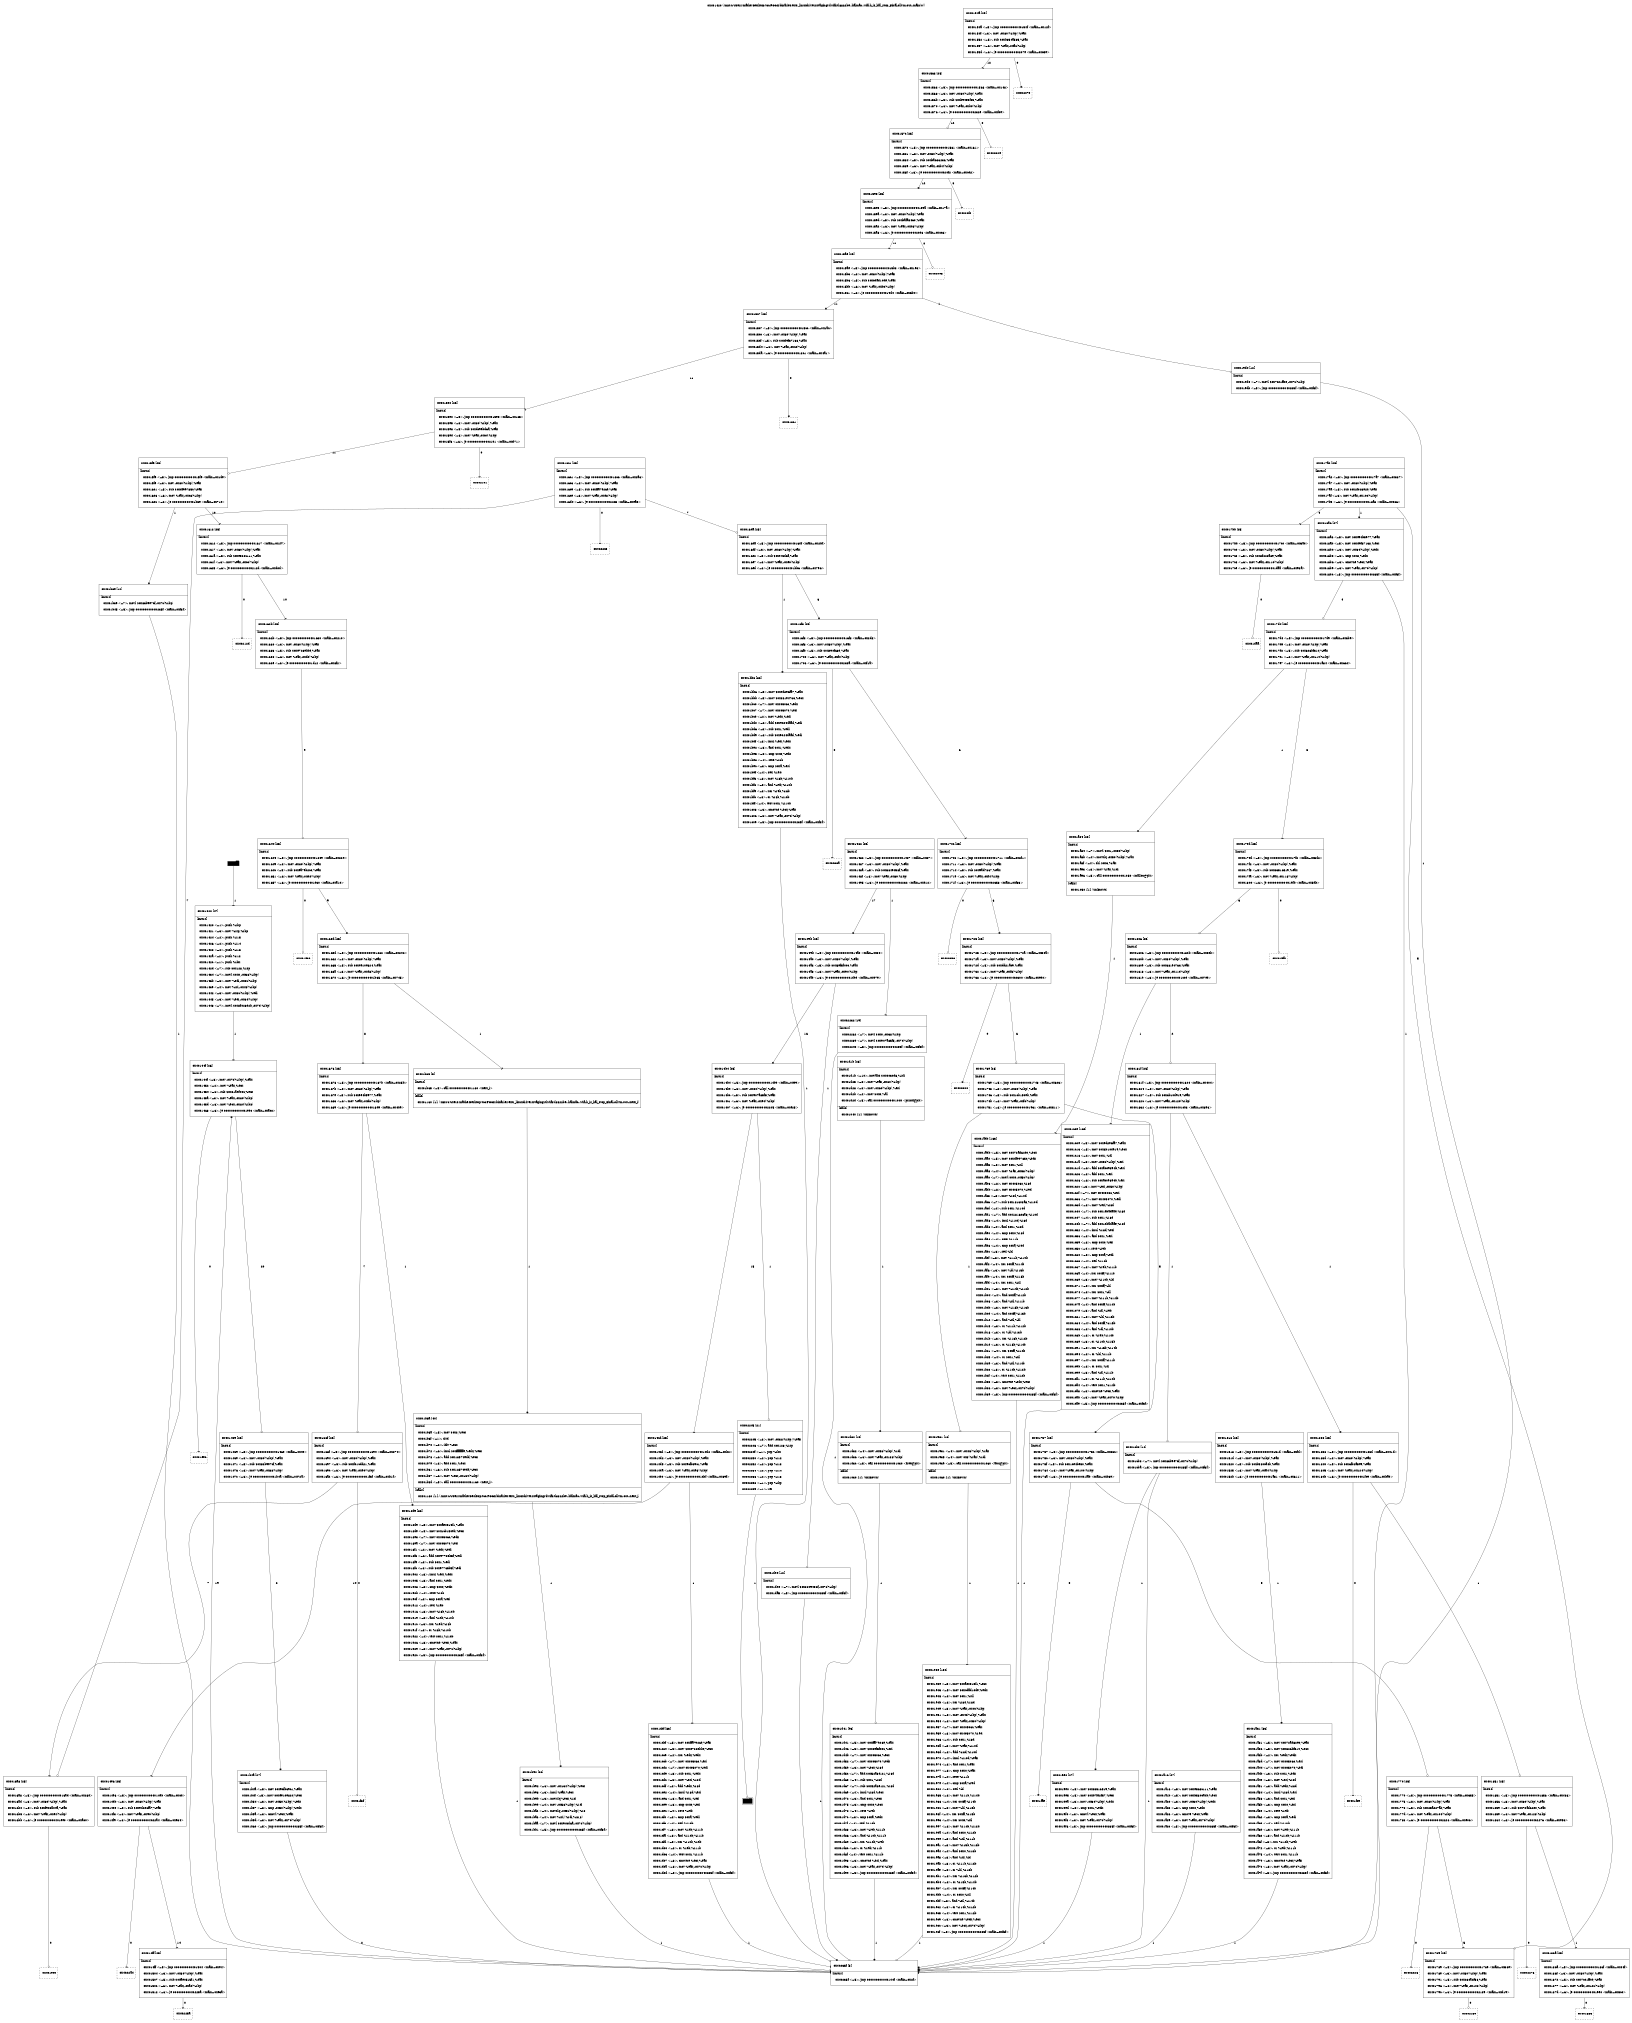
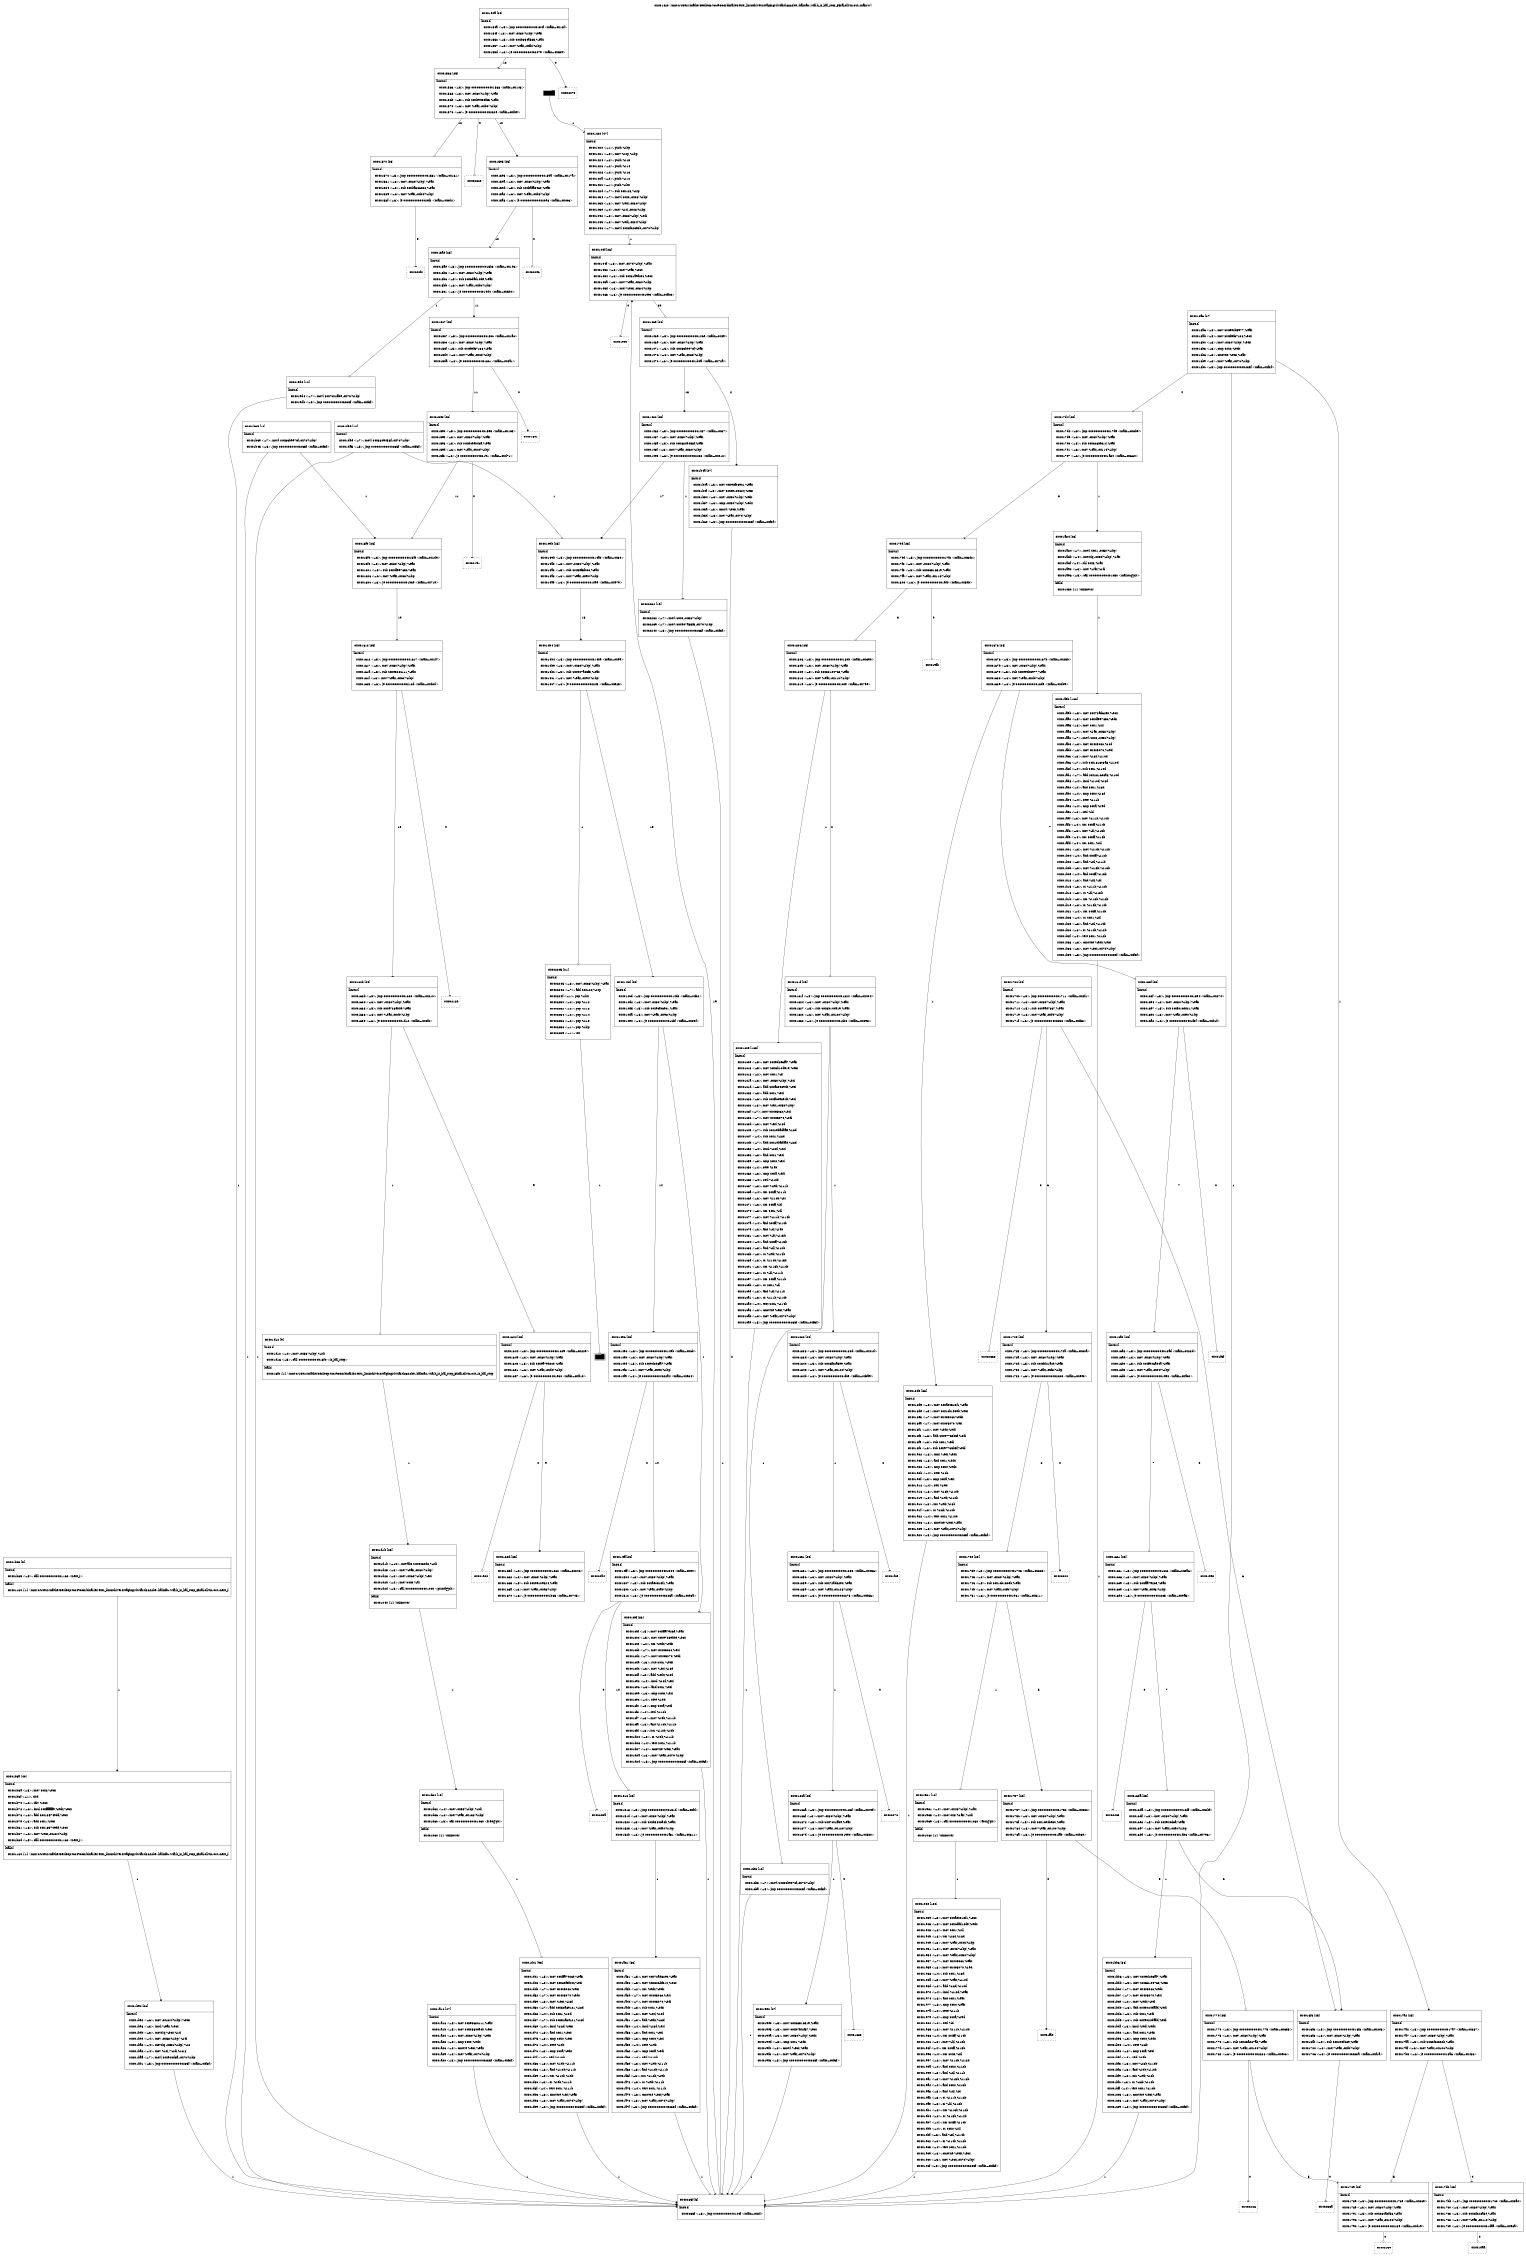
(921, 183) -> (506, 137)
none -> (684, 389)
(1359, 512) -> (1338, 1183)
(162, 545) -> (337, 495)
(907, 753) -> (1224, 1508)
(185, 975) -> (1151, 1466)
(363, 1023) -> none
(448, 1026) -> none
(816, 1274) -> (492, 474)
none -> (379, 1357)
(1112, 1618) -> (825, 1922)
none -> (606, 1696)
